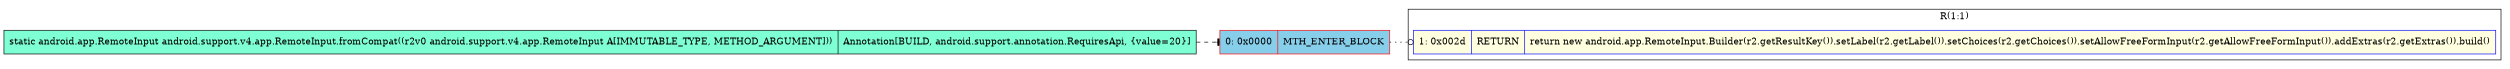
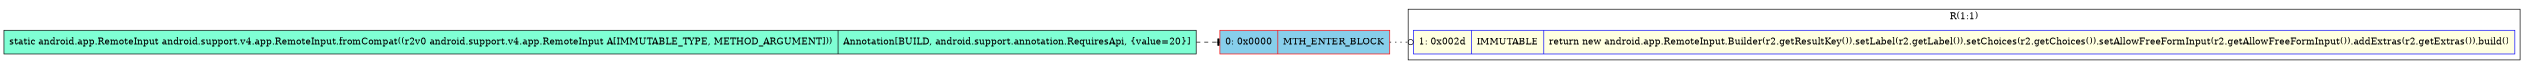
(1498, 42) -> (1508, 42)
